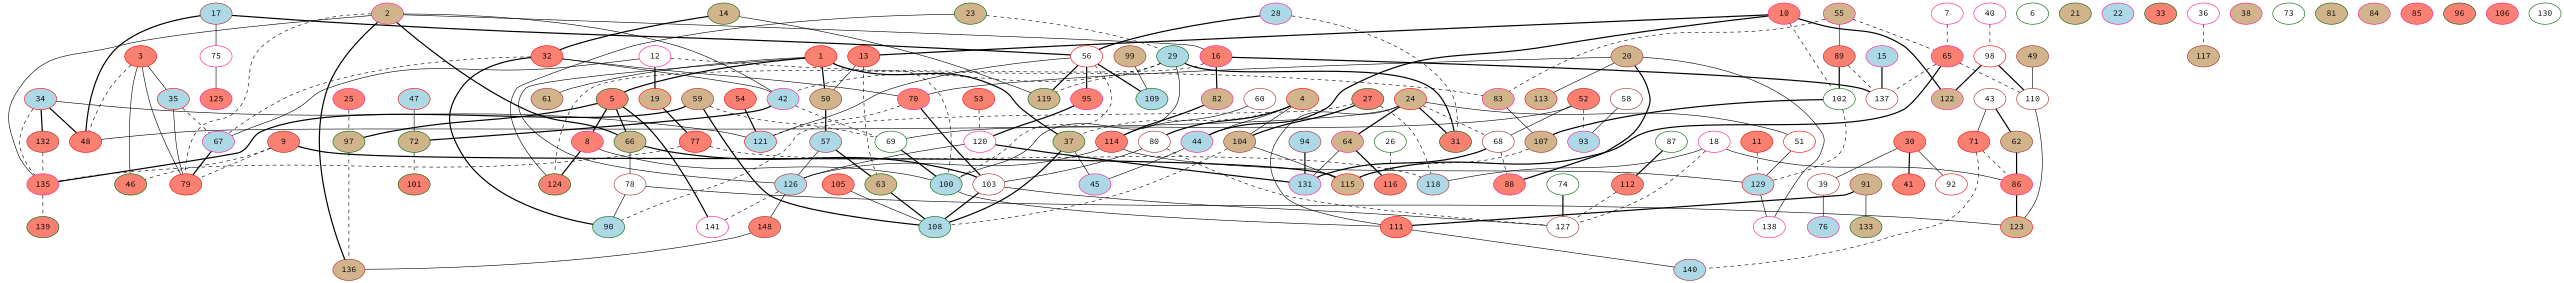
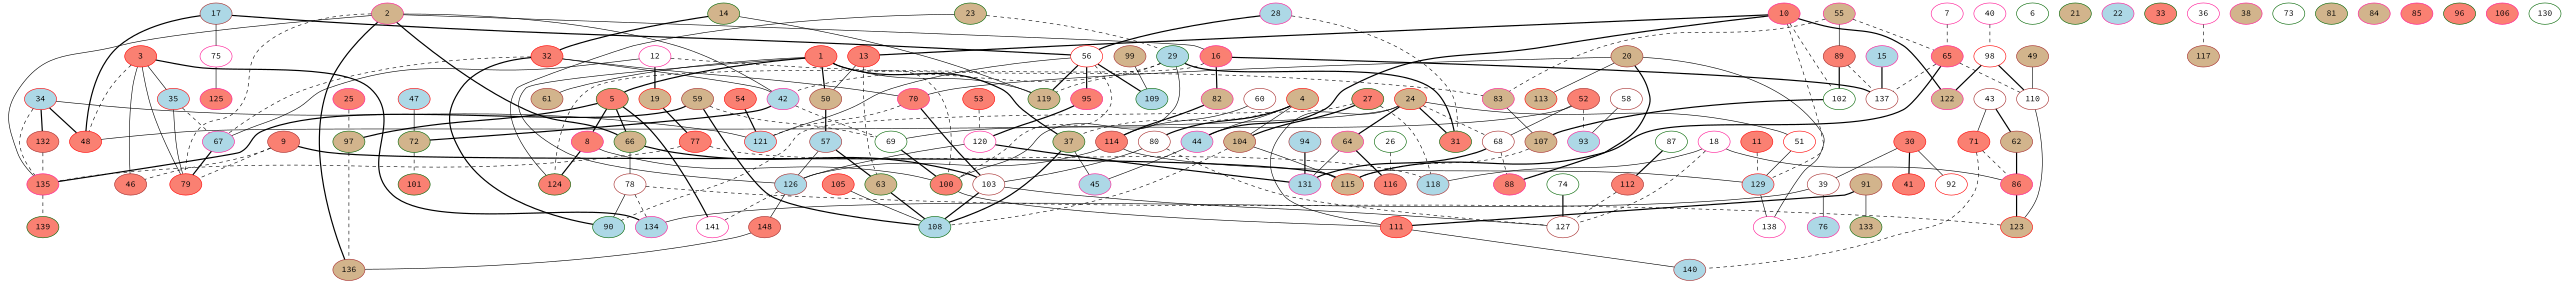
none -> (912, 78)
(1829, 161) -> (1817, 115)
(131, 184) -> (131, 184)
(946, 184) -> (946, 184)
(1289, 205) -> (1323, 205)
none -> (651, 227)
